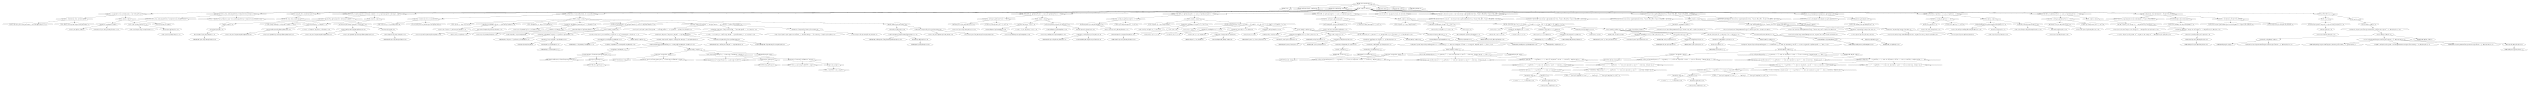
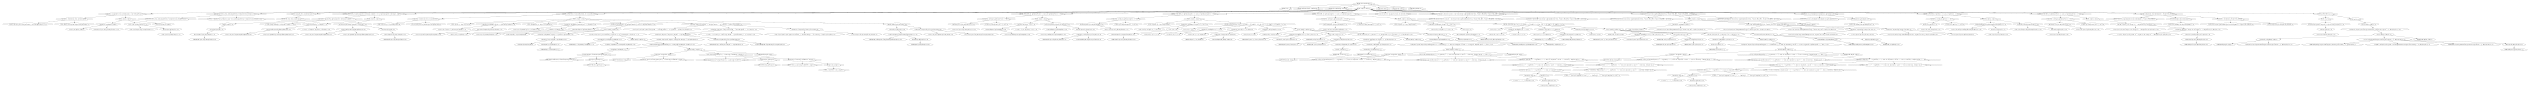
(514, 40) -> none
